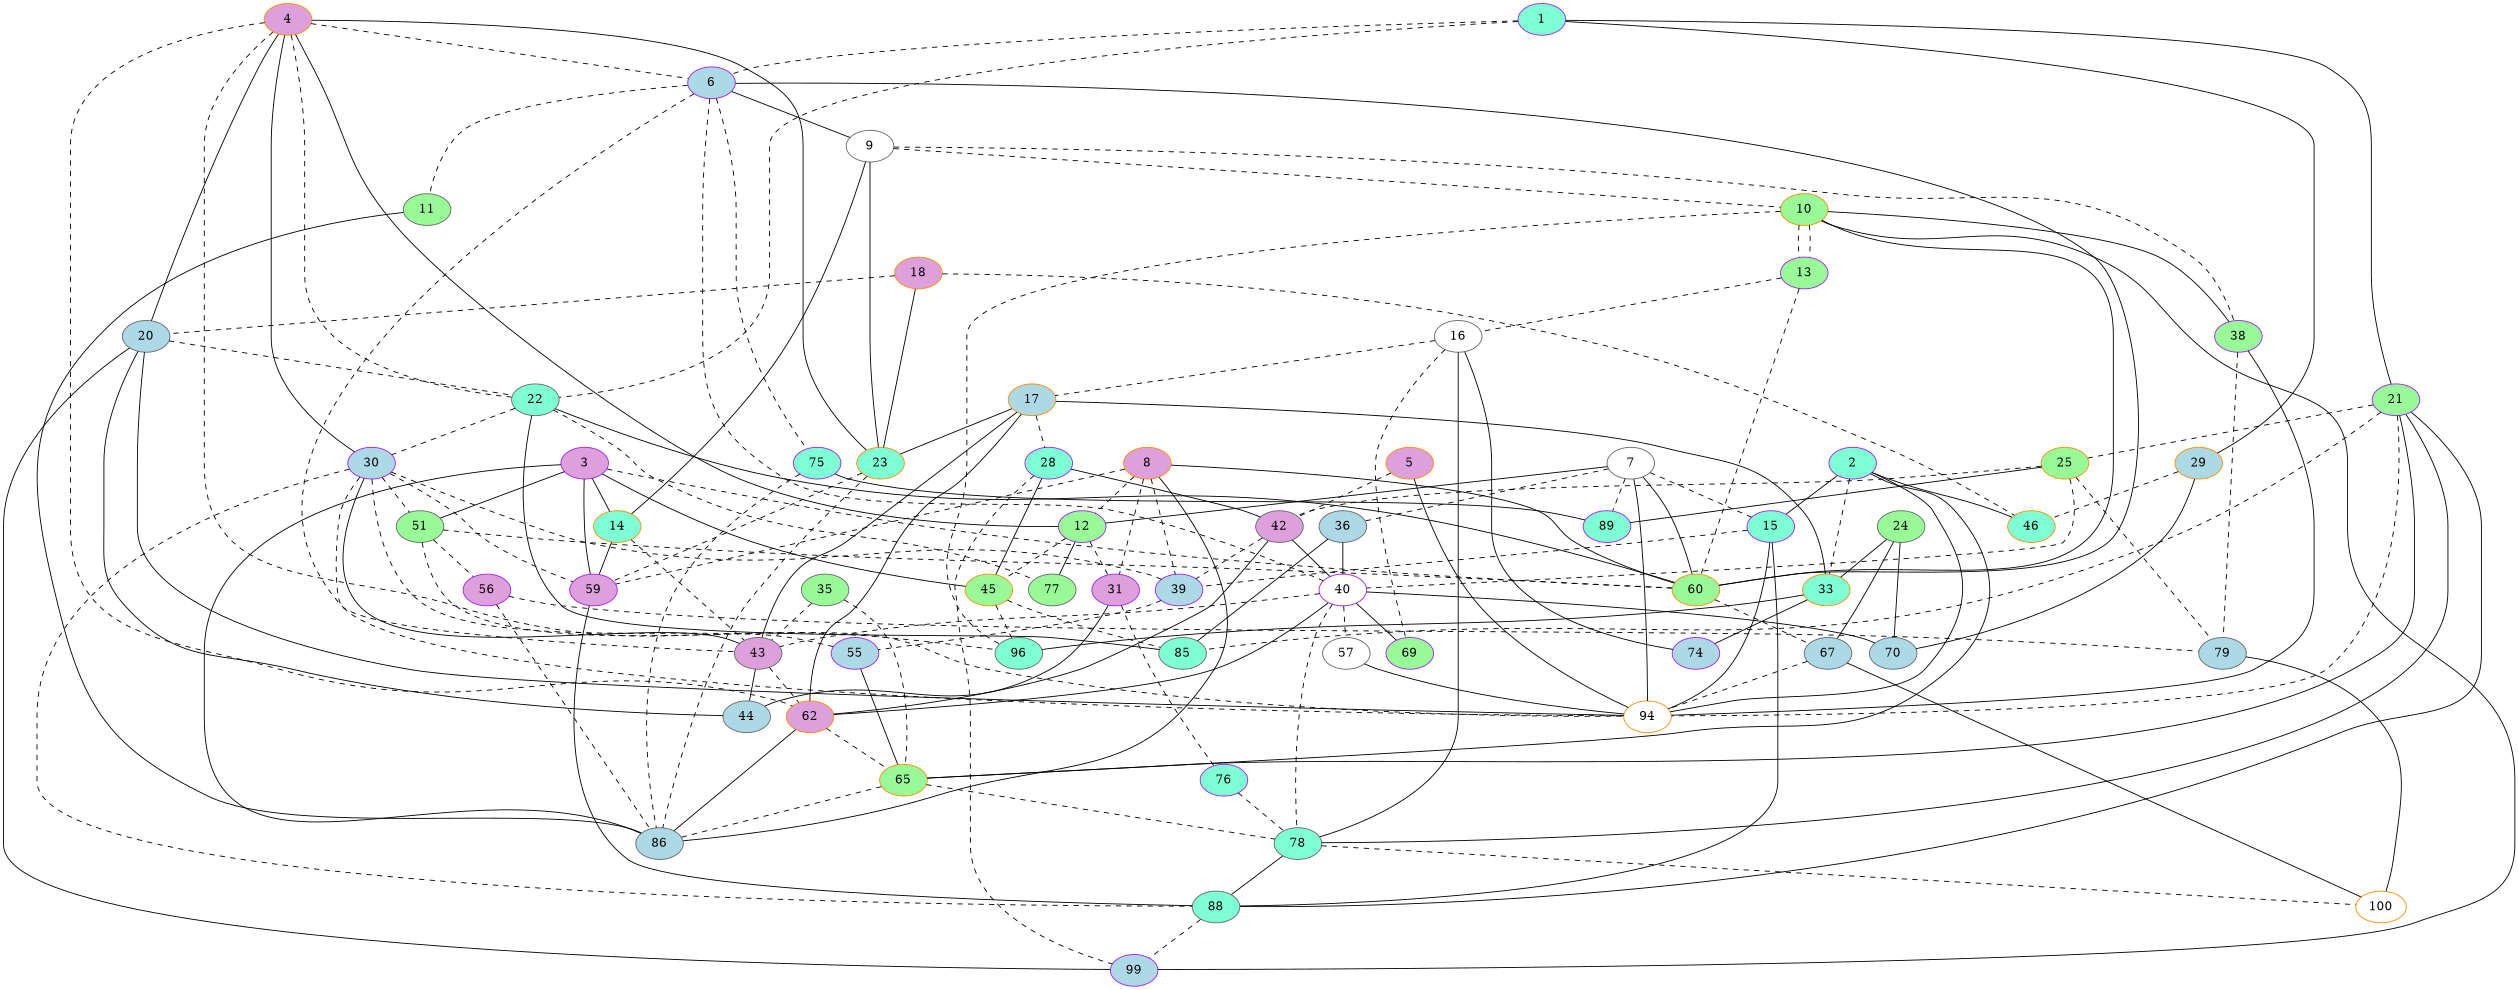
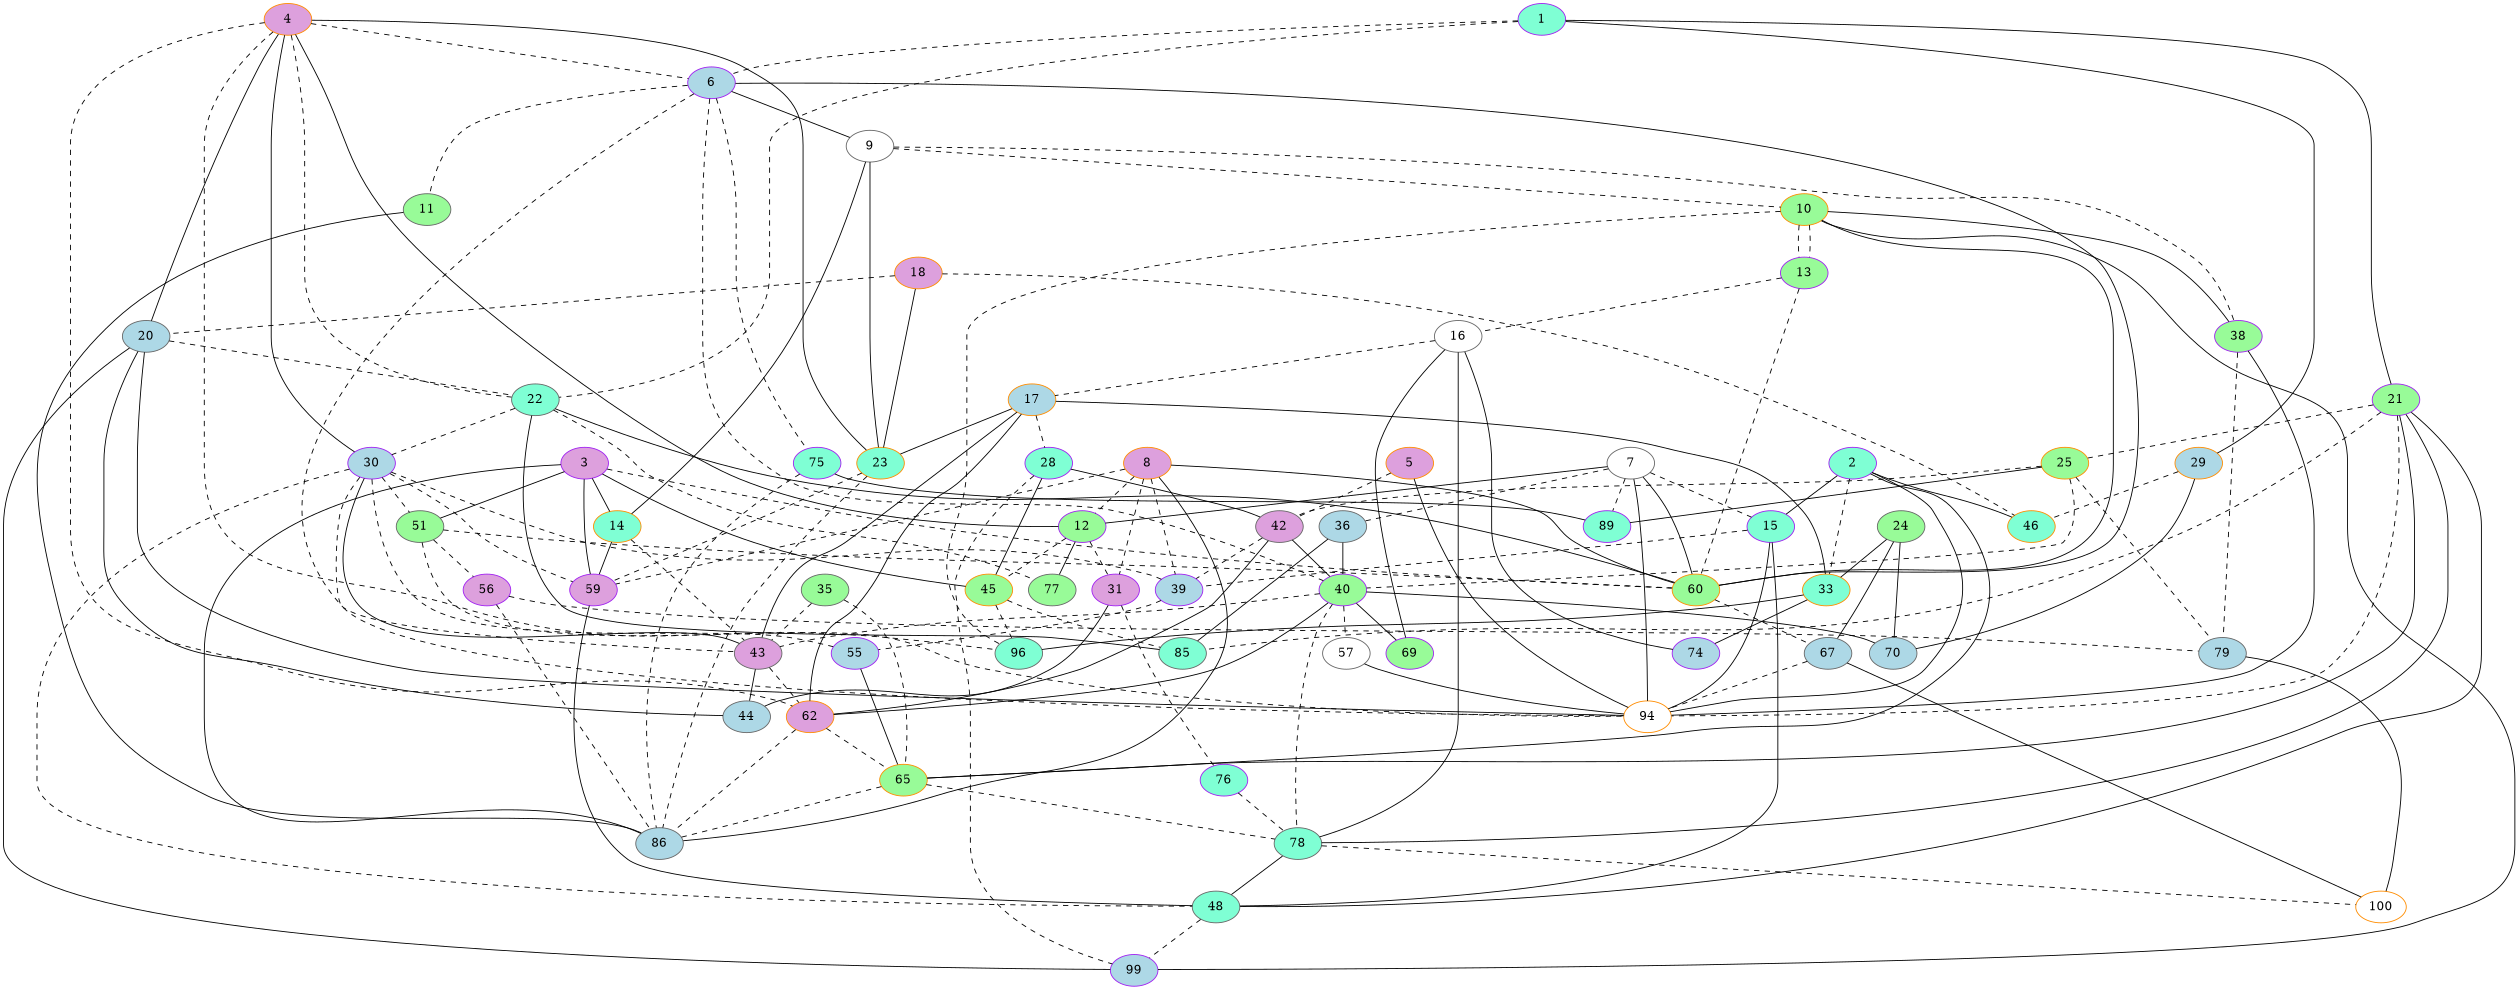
(1376, 469) -> (1376, 469)
(1343, 590) -> (1343, 590)
(735, 780) -> (735, 780)
(1216, 907) -> (1216, 907)
